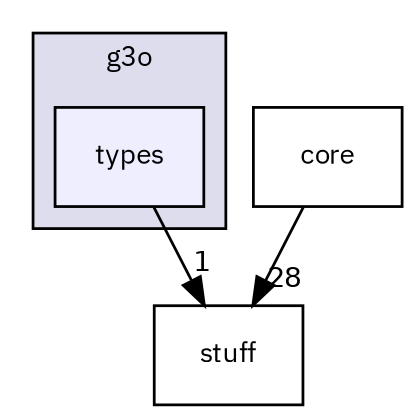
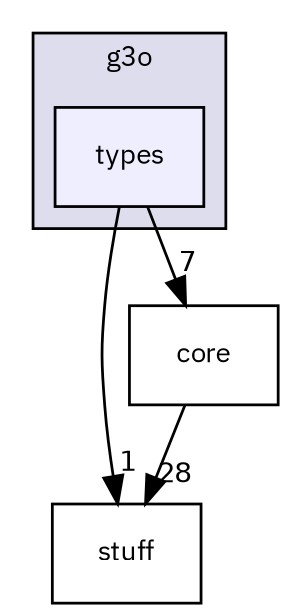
none -> (162, 245)
